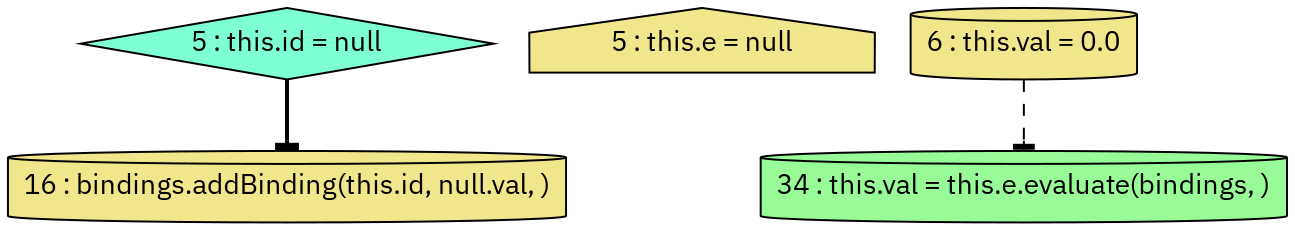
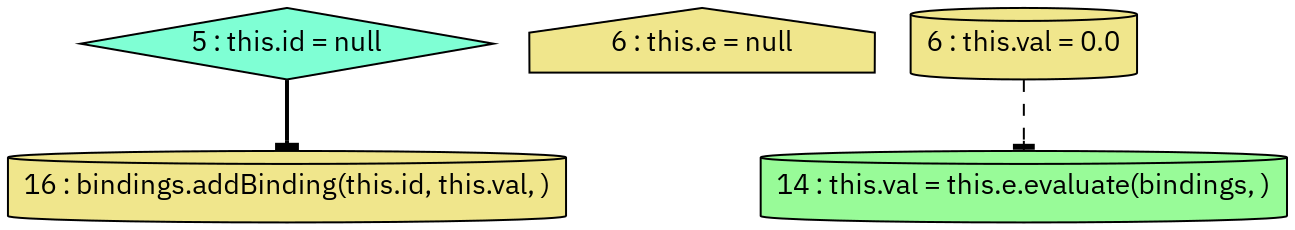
(702, 44) -> (702, 44)
(287, 187) -> (287, 187)
(1024, 187) -> (1024, 187)
